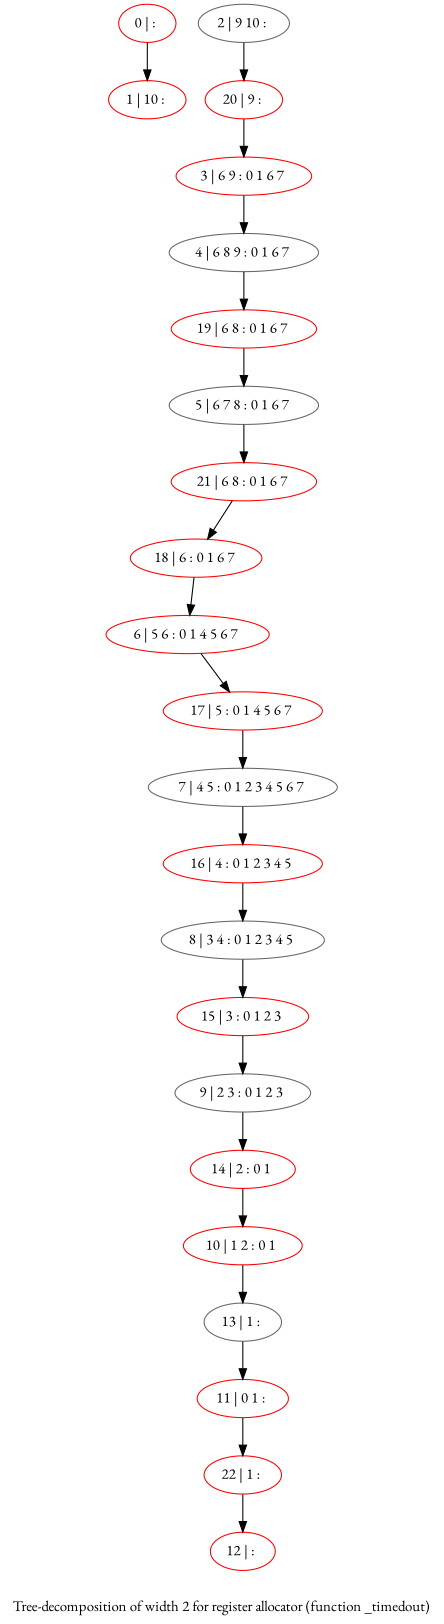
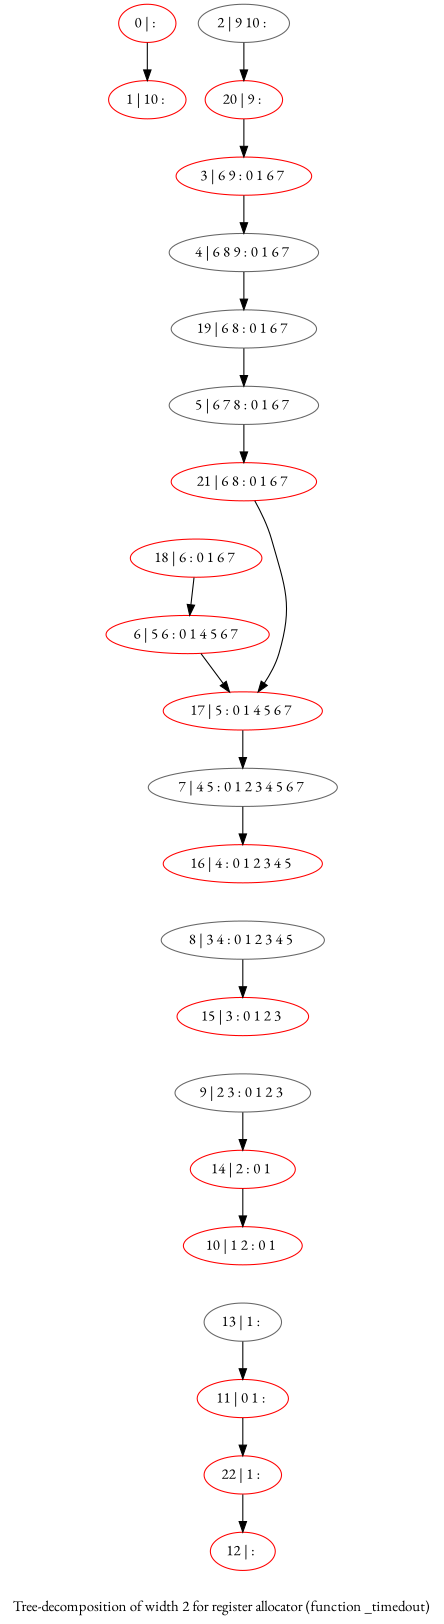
(244, 329) -> (244, 329)
(223, 515) -> (285, 592)
(243, 897) -> none
(243, 1050) -> none
(243, 1279) -> none
